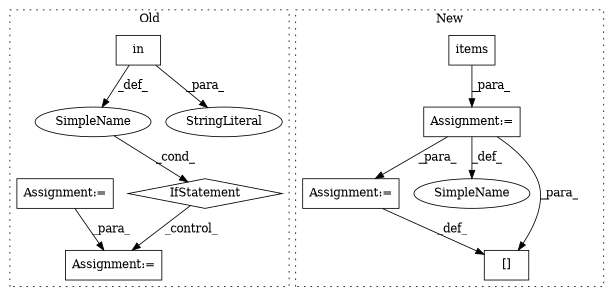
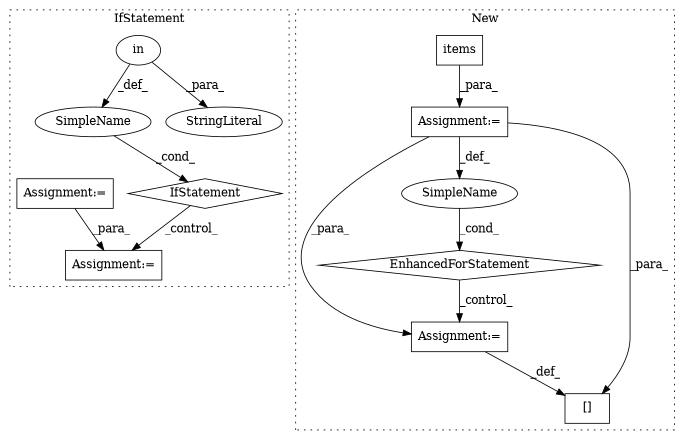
(149, 19) -> (149, 19)
(138, 50) -> (138, 50)
none -> (460, 265)
